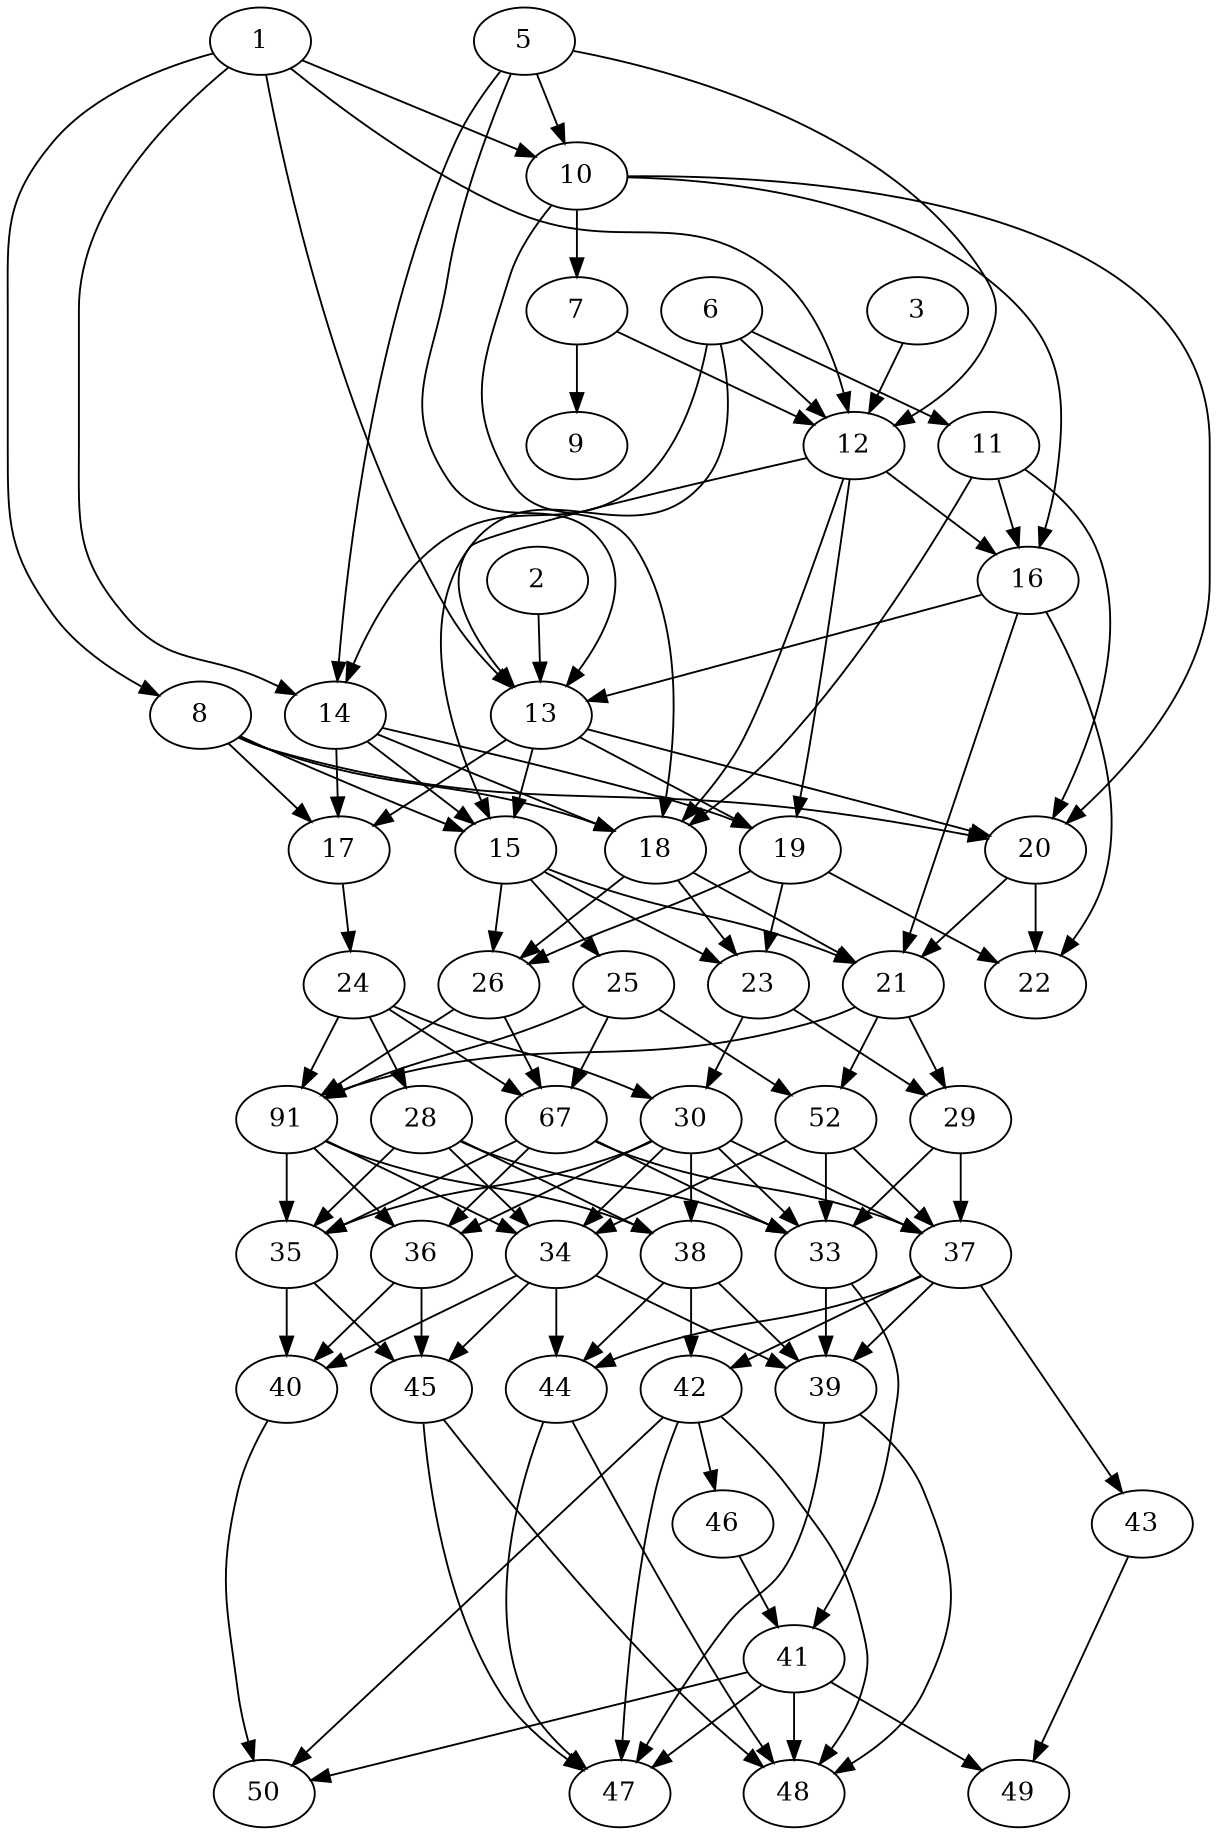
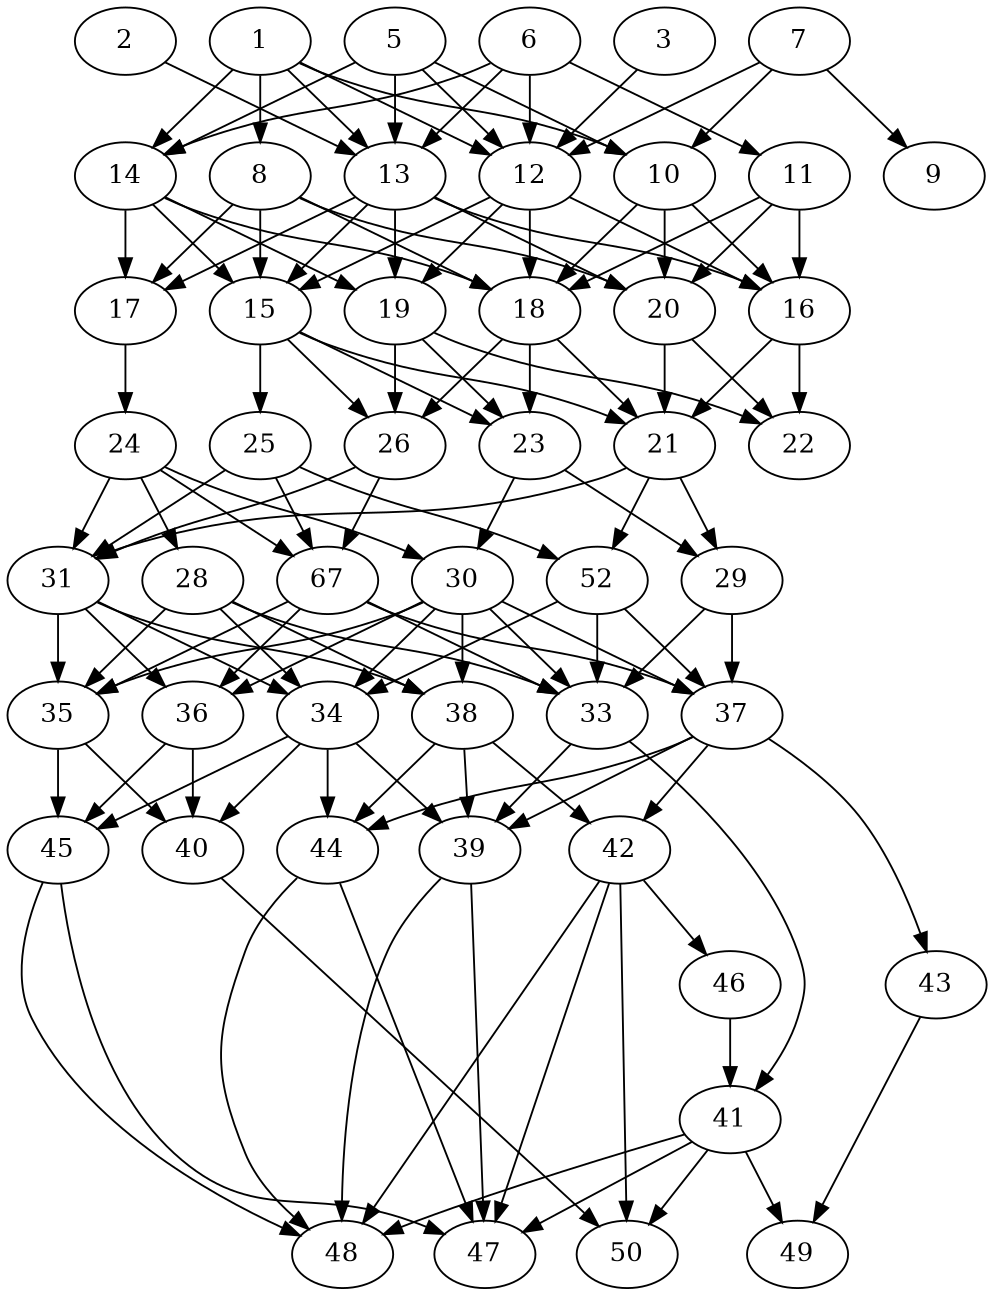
(577, 240) -> (739, 102)
(803, 643) -> (580, 240)
(287, 1120) -> (58, 580)
